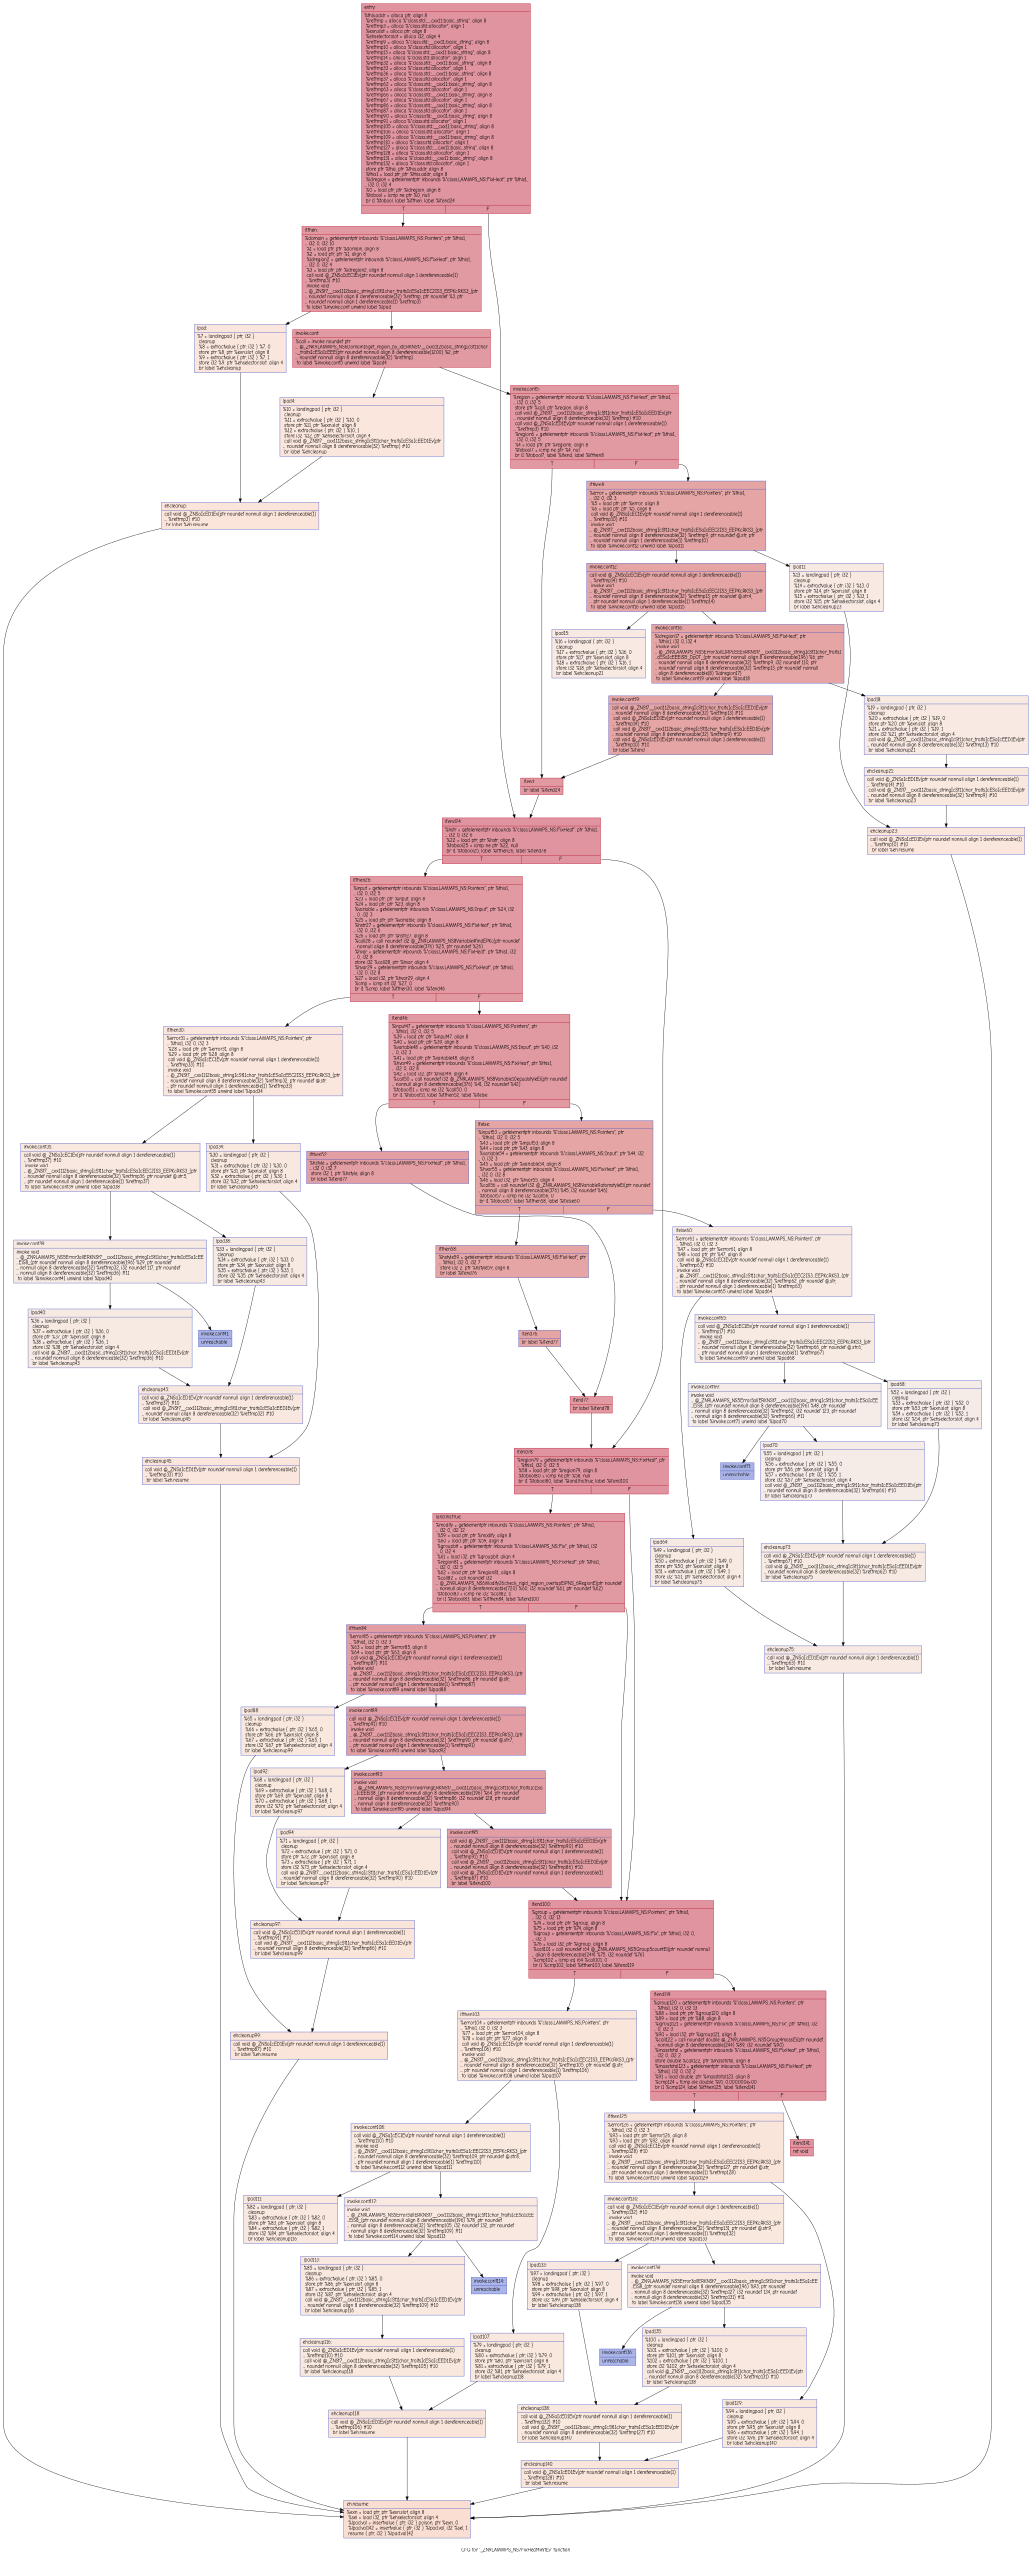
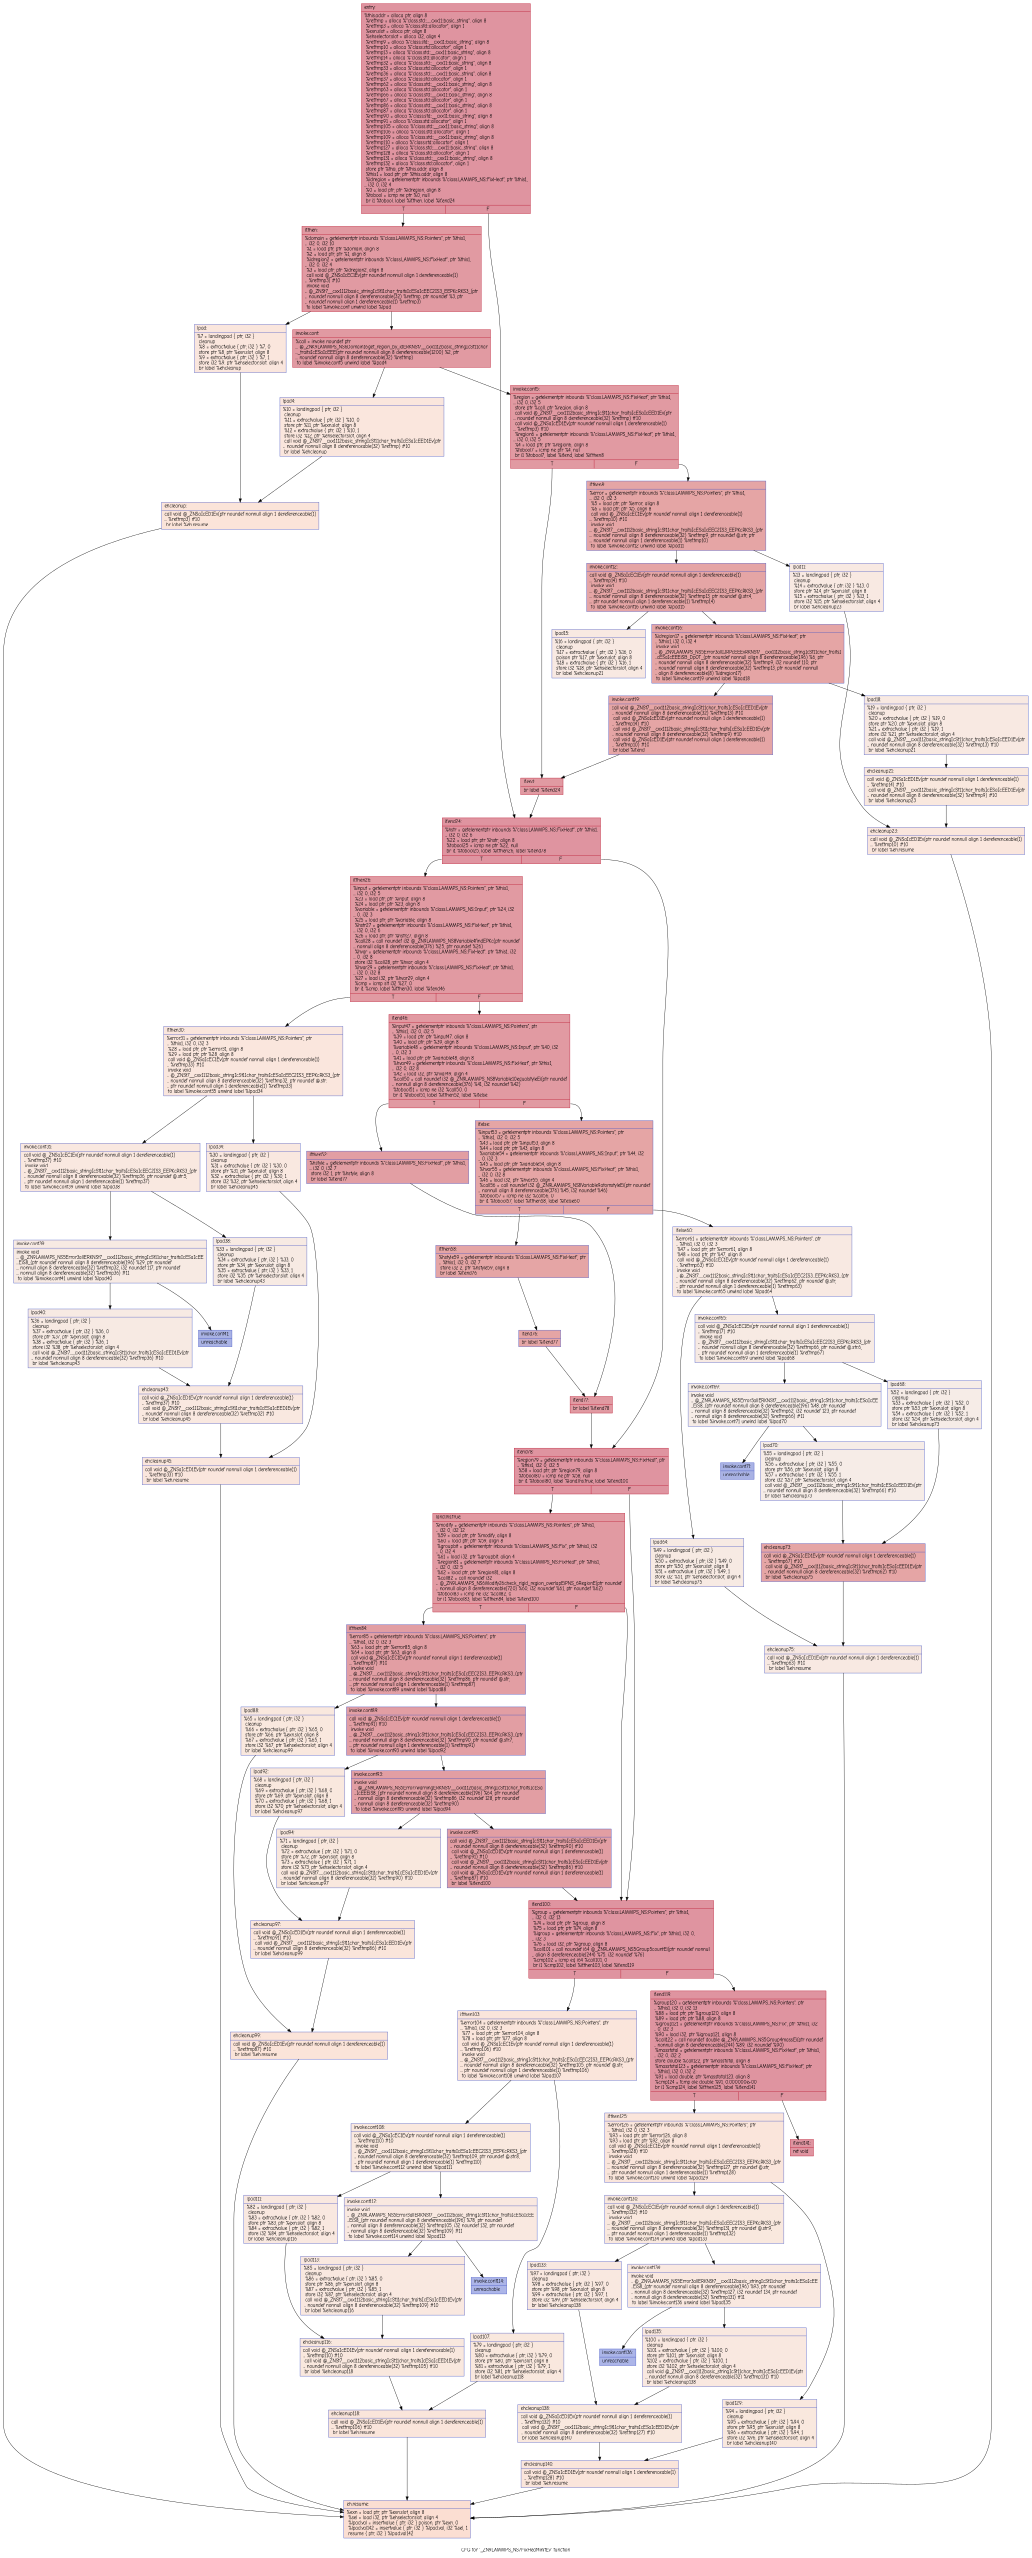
(592, 658) -> (594, 658)
(843, 1563) -> (843, 1563)
none -> (289, 2296)
